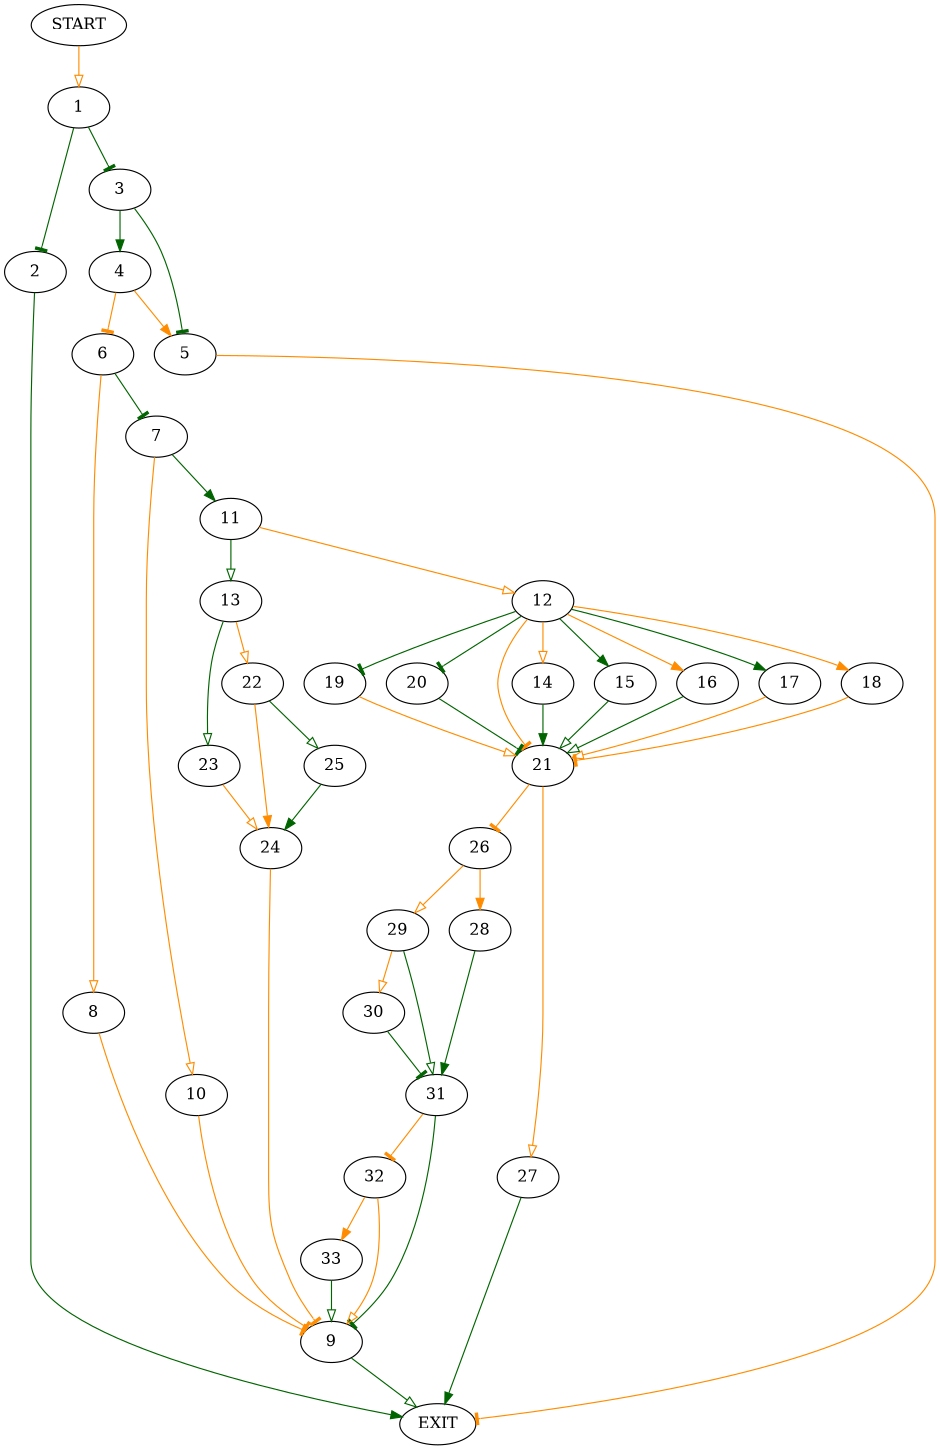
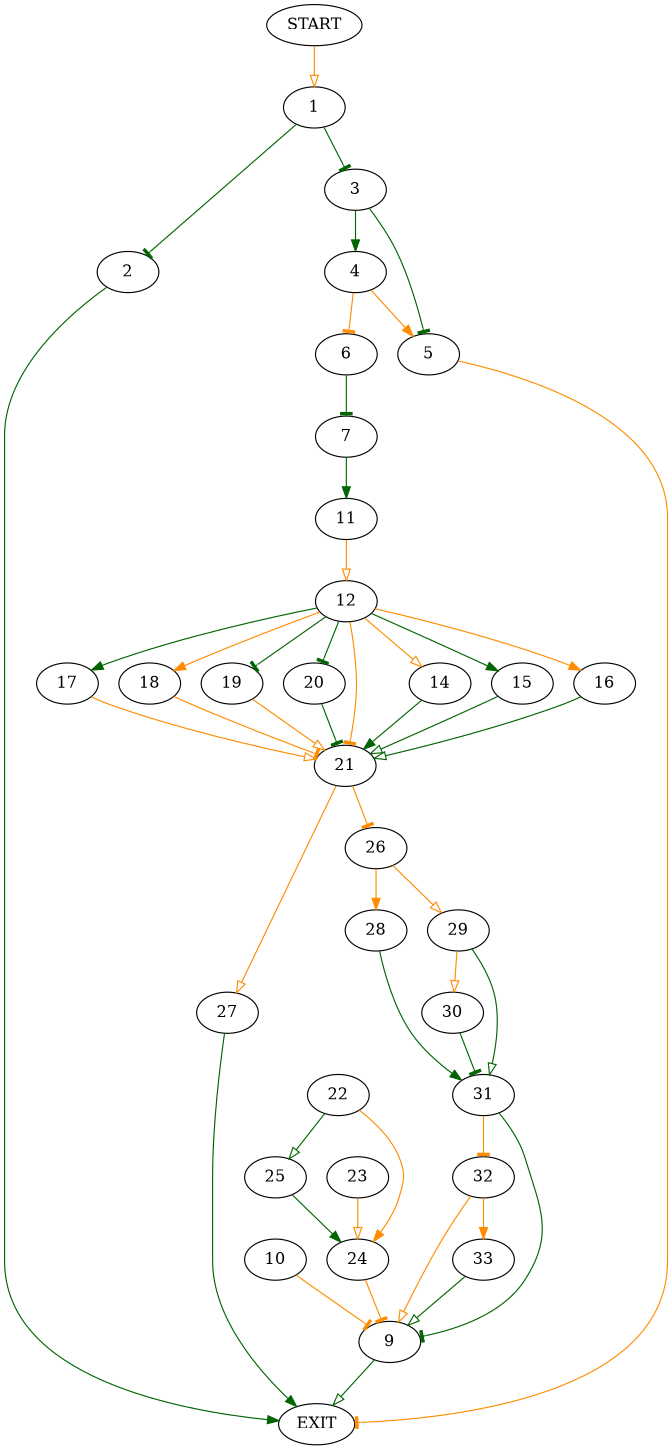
(231, 601) -> none
(149, 761) -> none
(94, 1013) -> none
